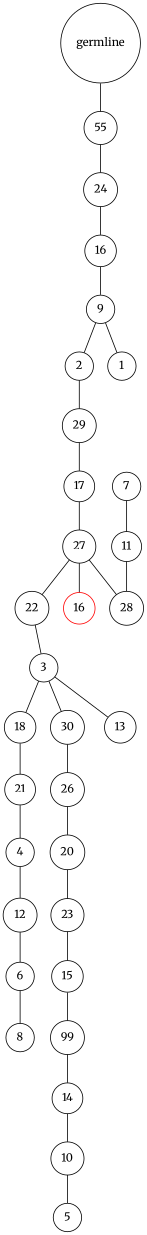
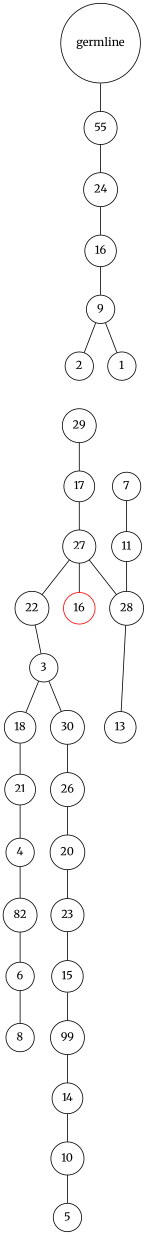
(79, 395) -> none
(81, 697) -> (123, 668)
(20, 915) -> (20, 915)
